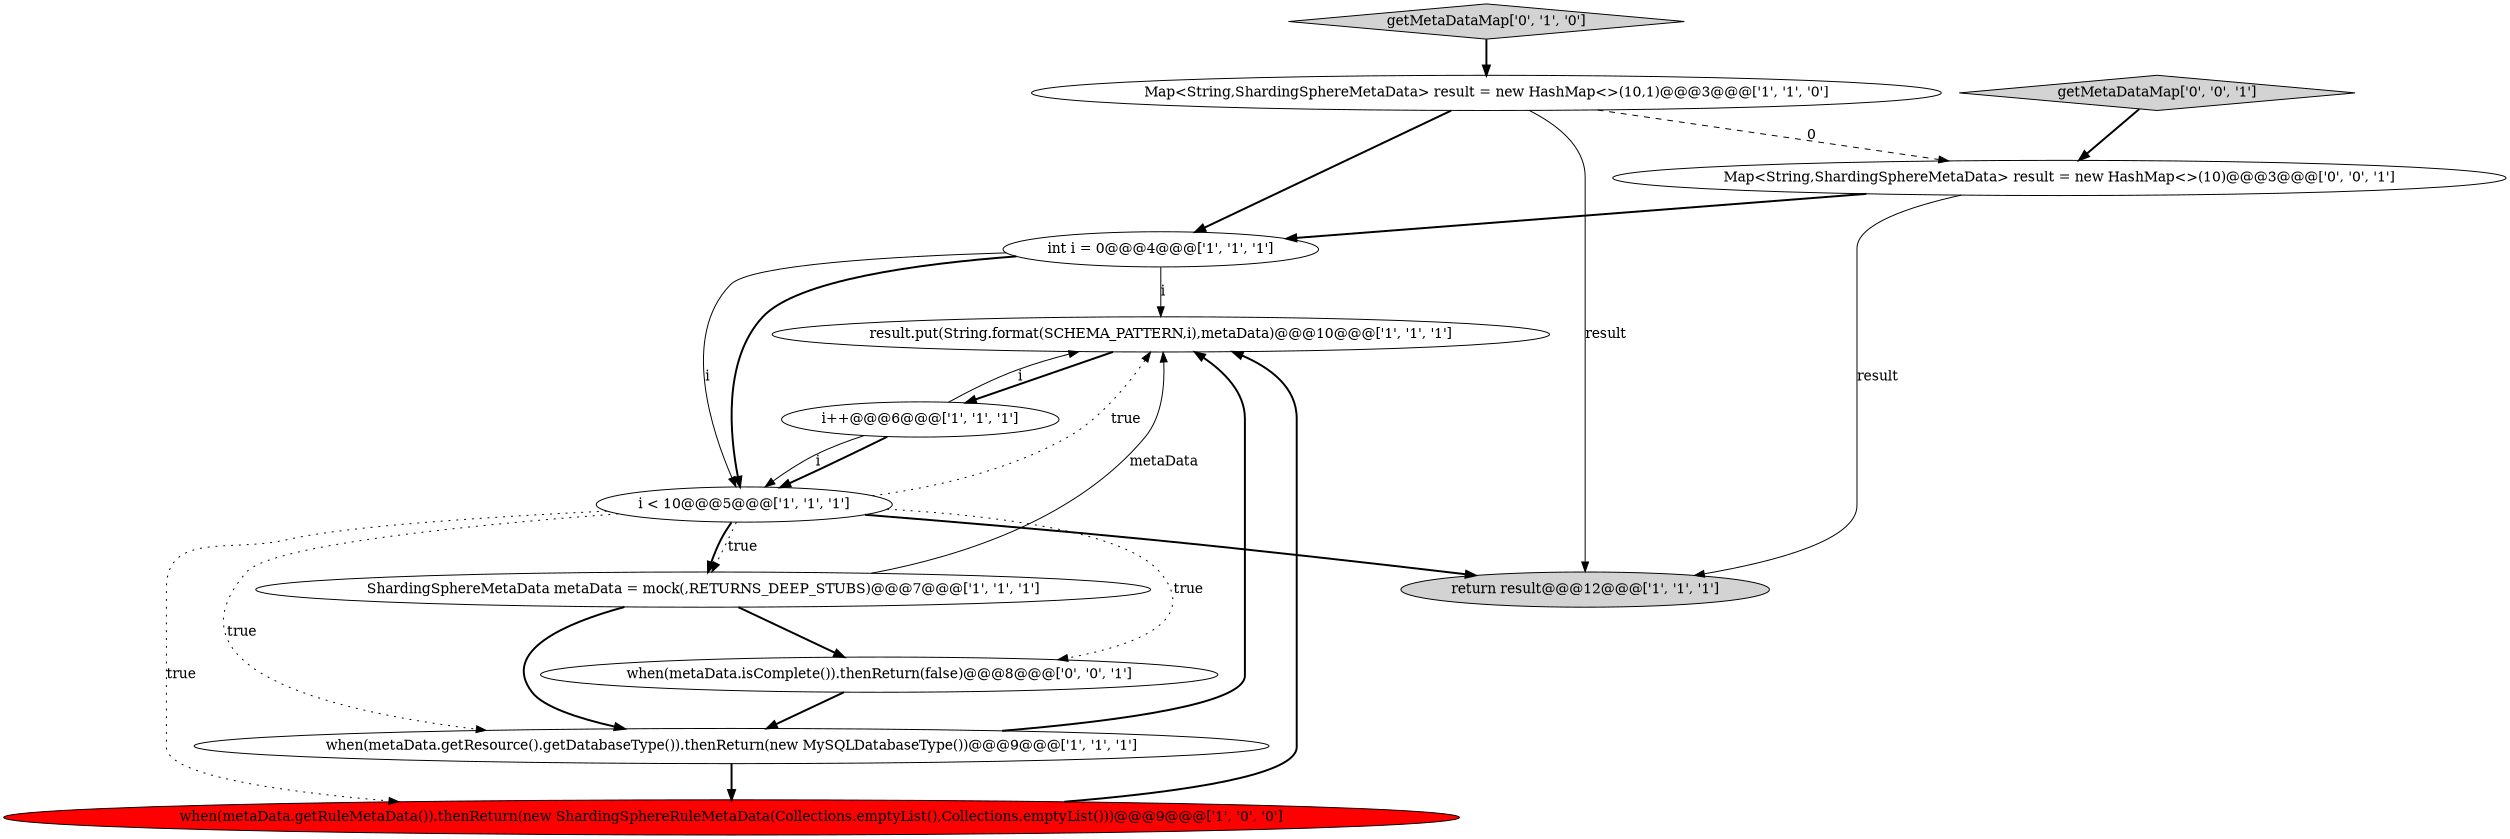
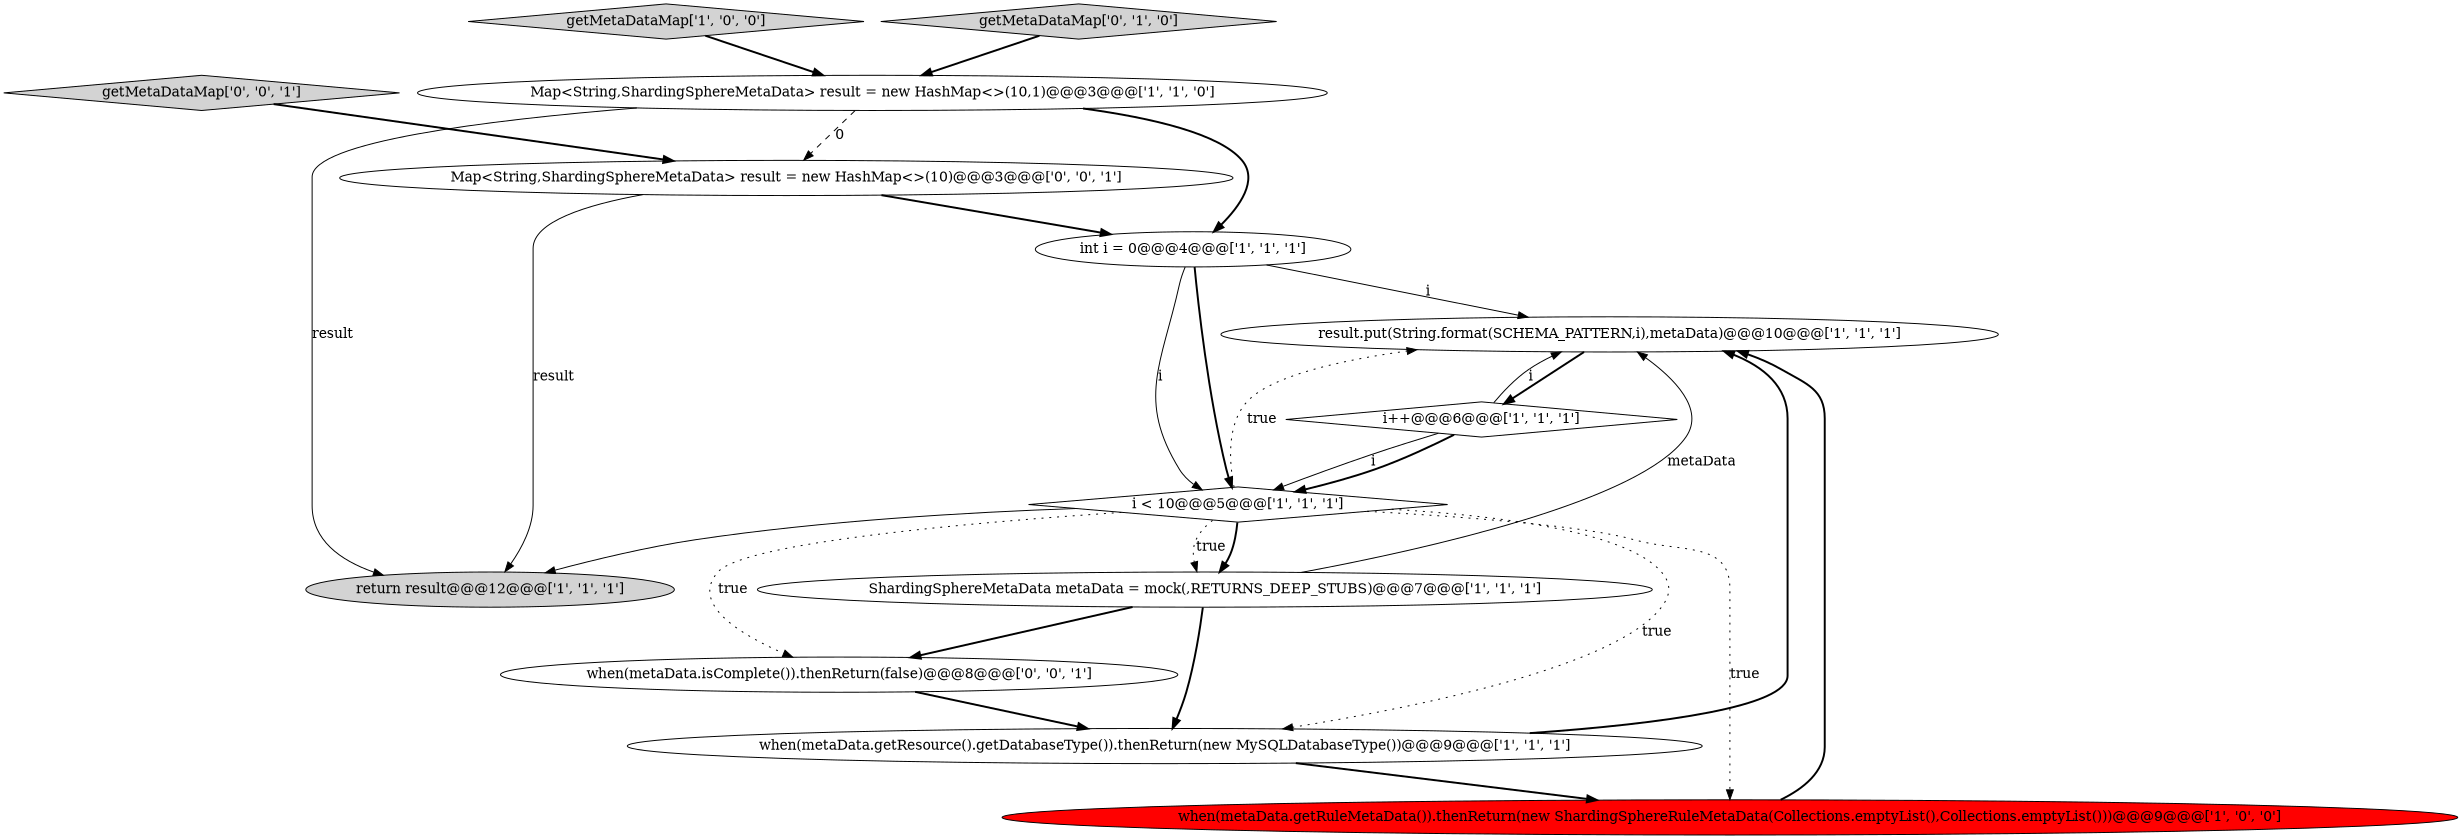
none -> (666, 22)
(920, 419) -> (1482, 419)
(744, 505) -> (1238, 505)
(1166, 541) -> (814, 525)
